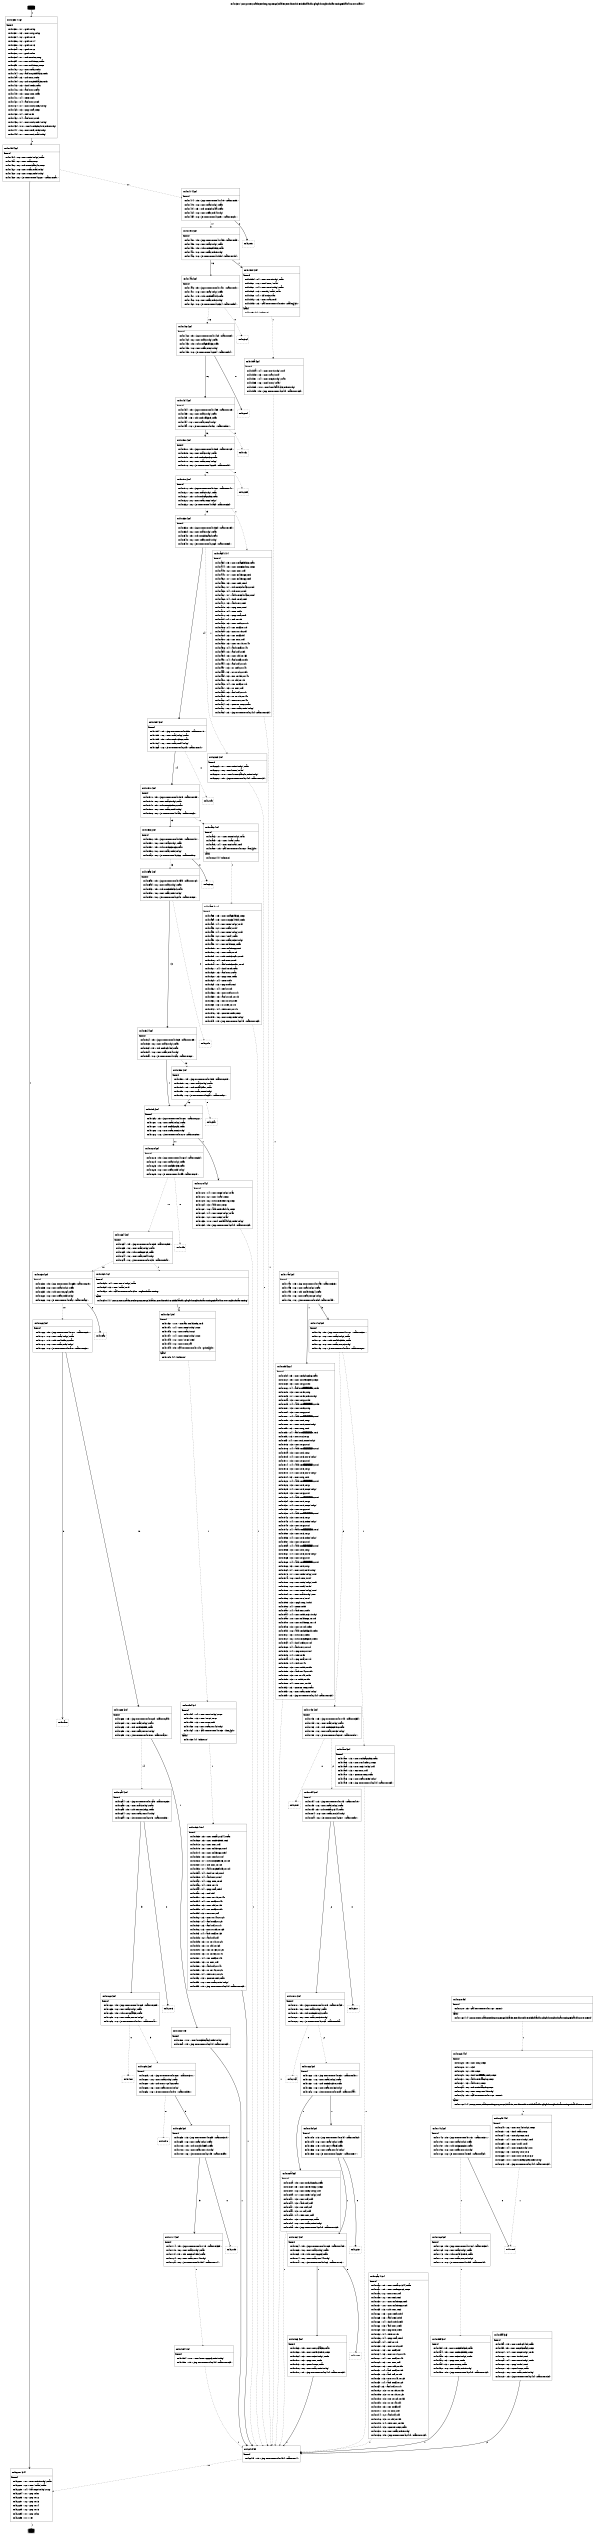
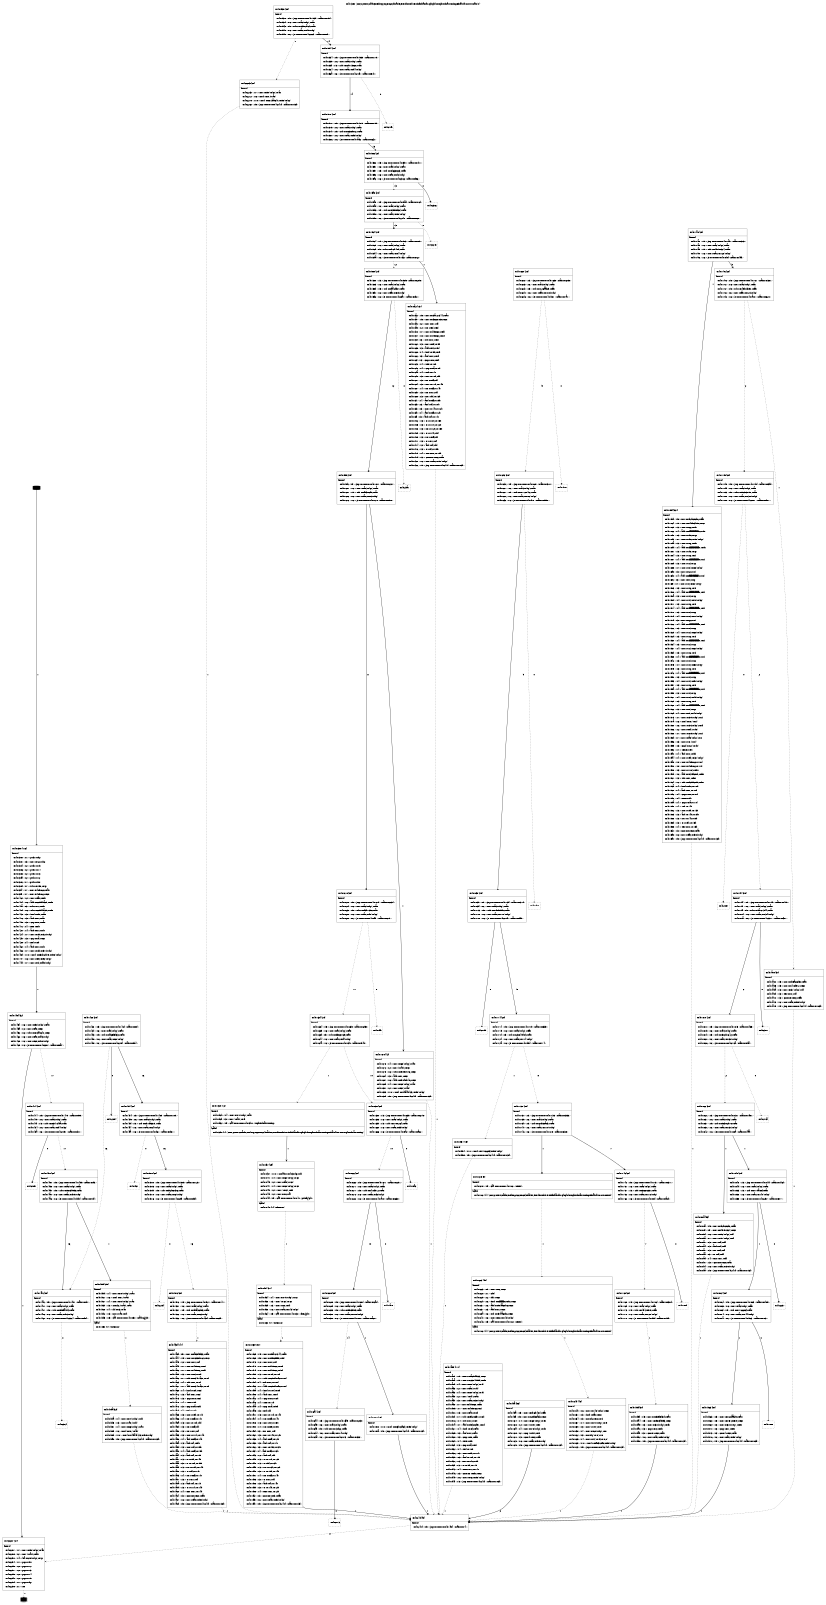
(208, 315) -> (104, 1170)
(205, 511) -> none
(231, 843) -> none
(167, 1083) -> (431, 281)
none -> (542, 1119)
(136, 1907) -> none
(515, 2206) -> (550, 1512)
